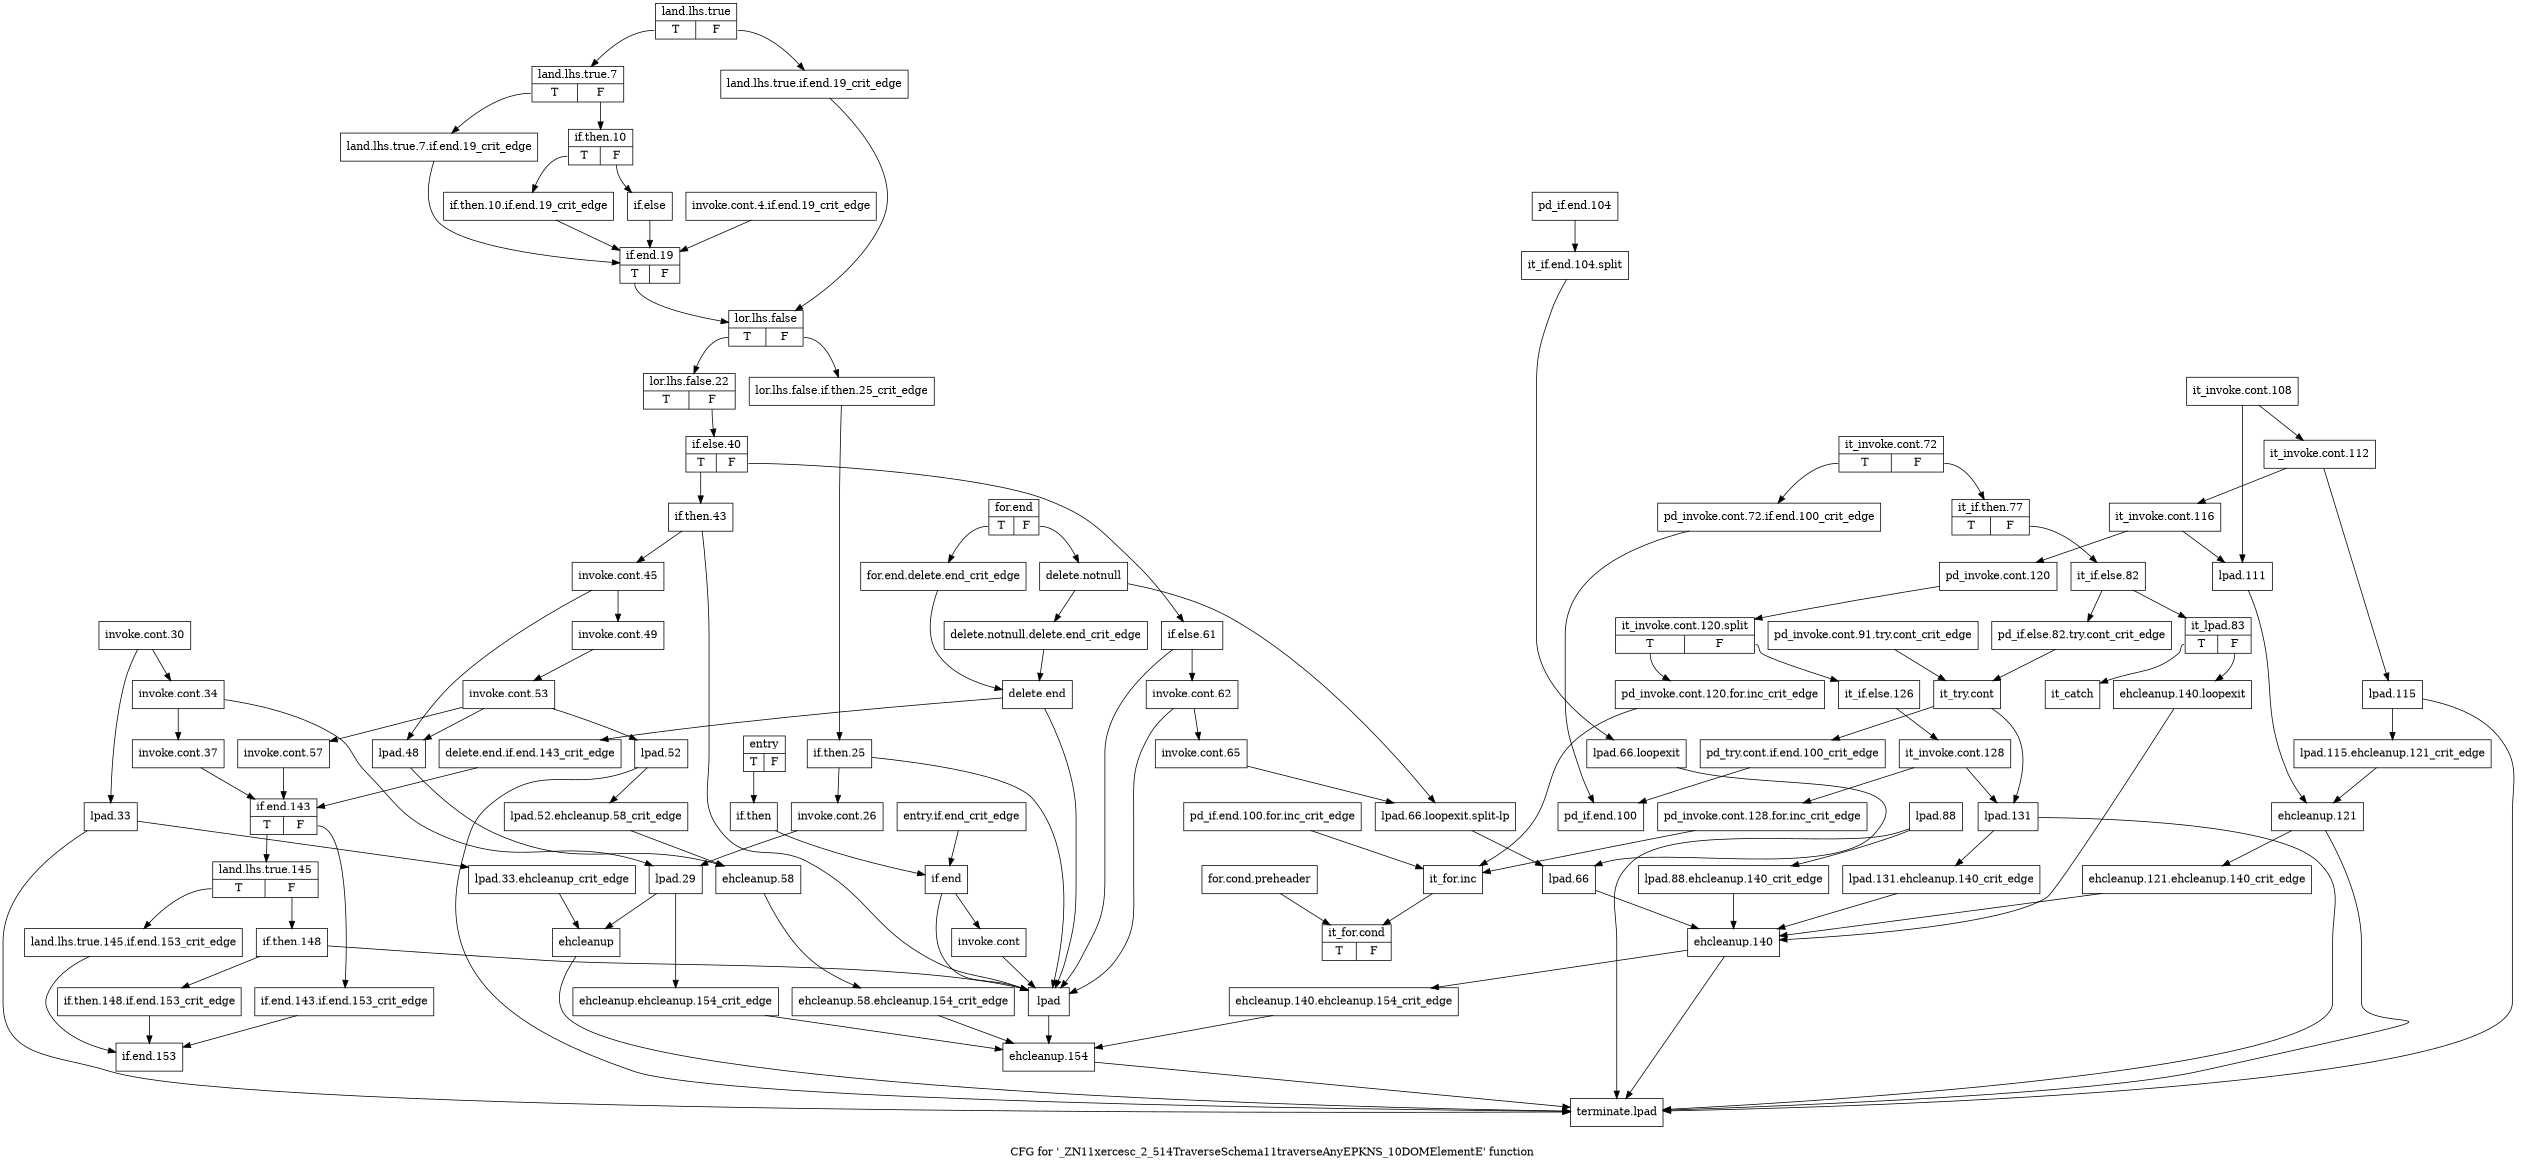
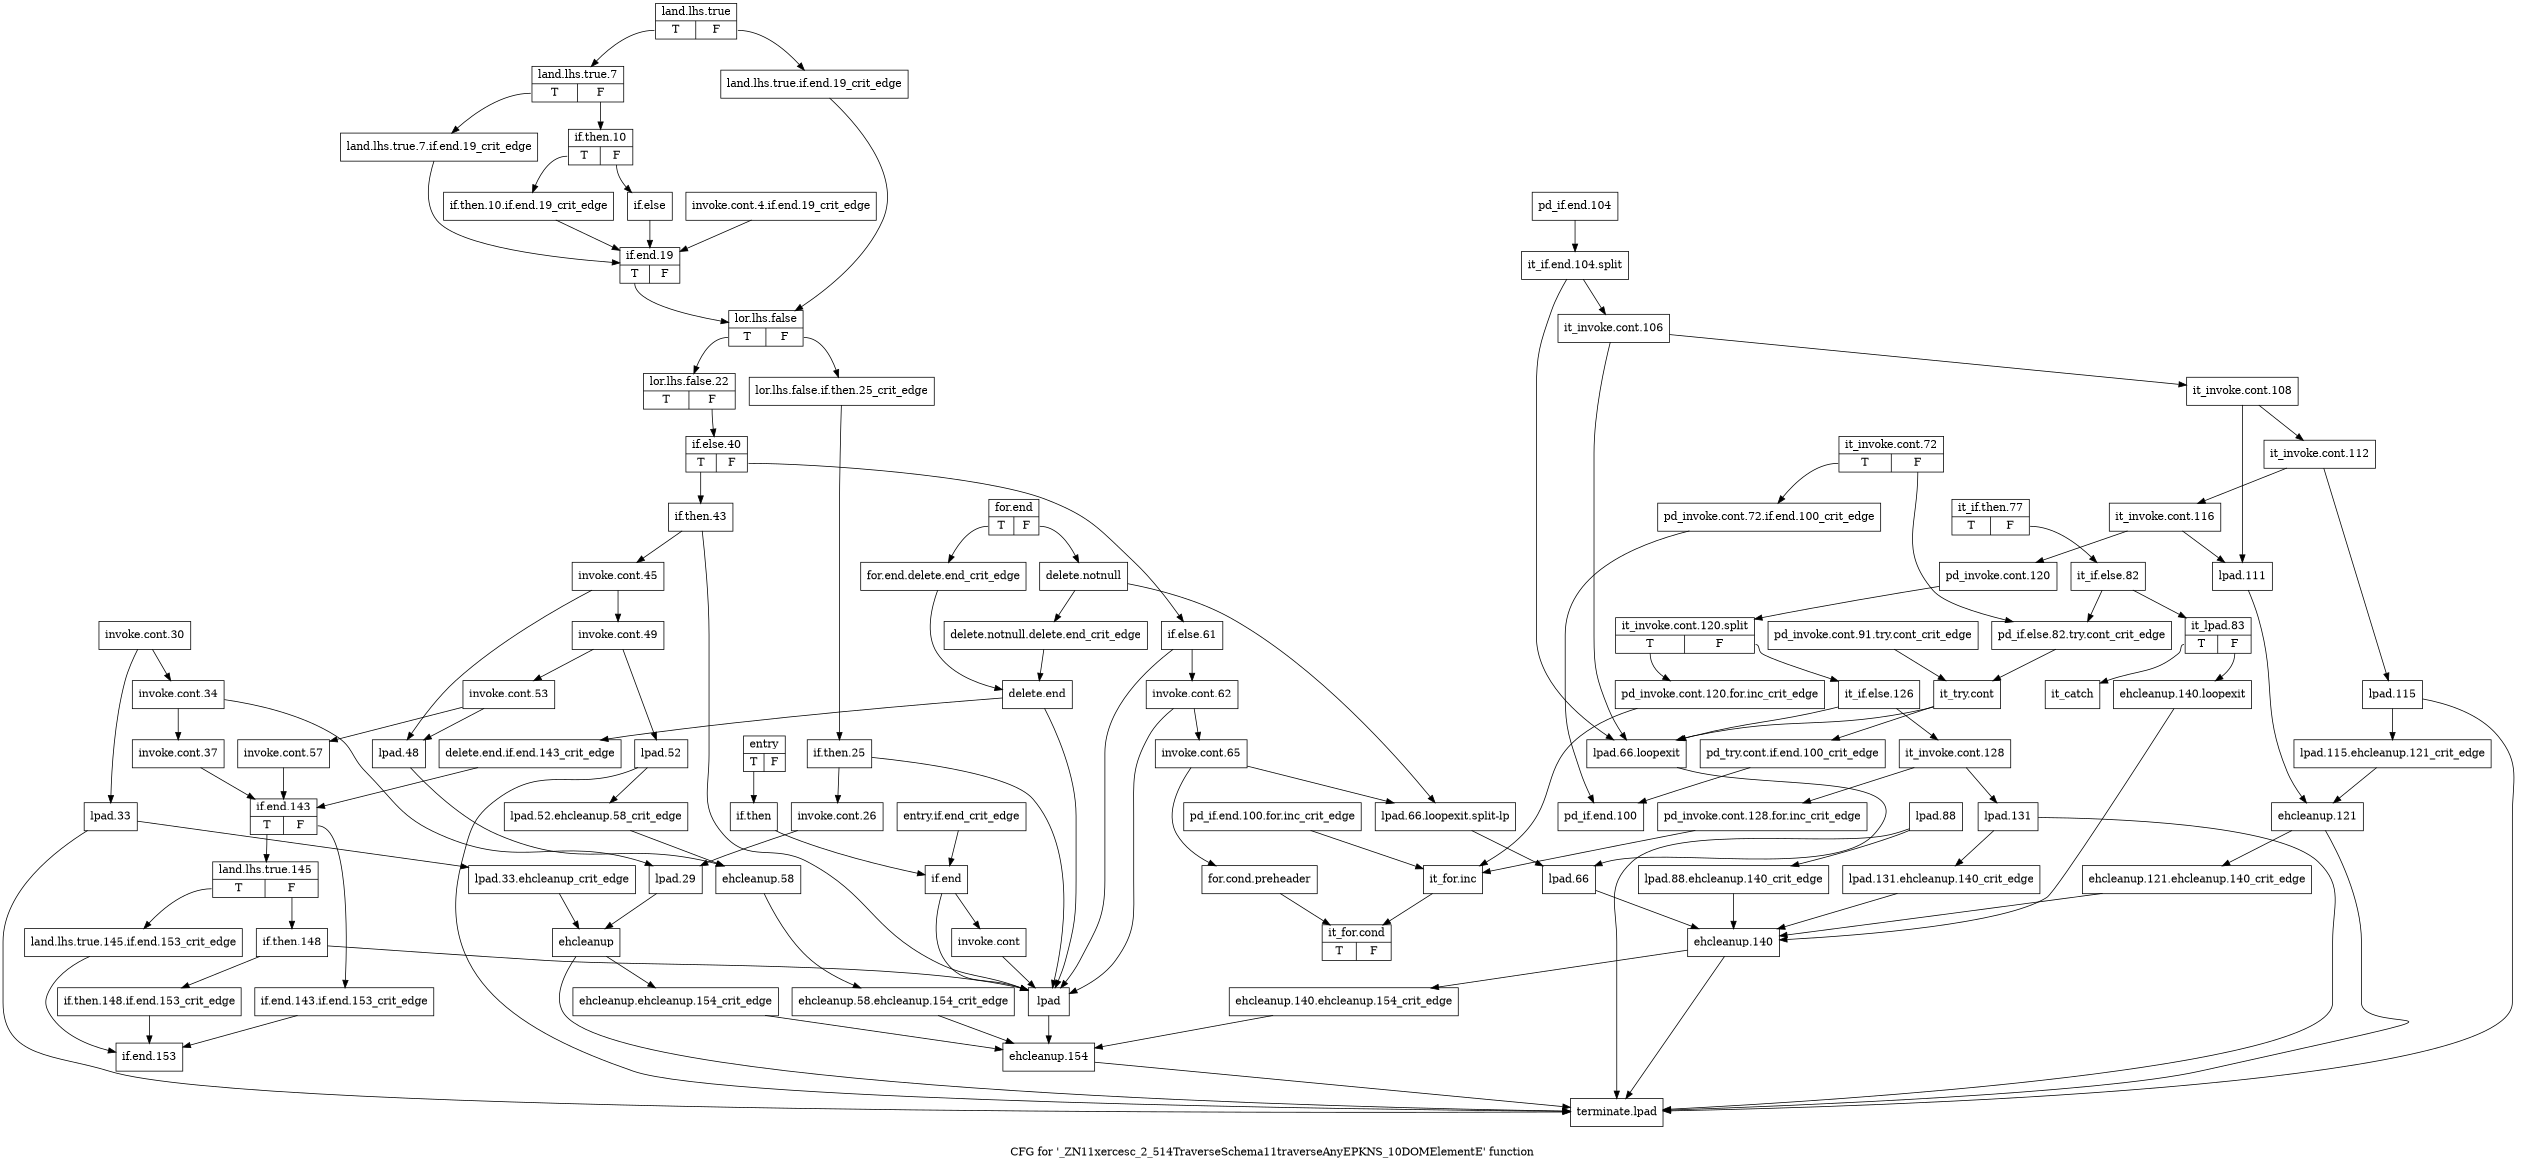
none -> (1614, 328)
(1966, 473) -> (1921, 572)
none -> (1774, 720)
(591, 722) -> (638, 691)
(2021, 747) -> (1809, 723)
none -> (1173, 821)
(676, 937) -> (628, 970)
